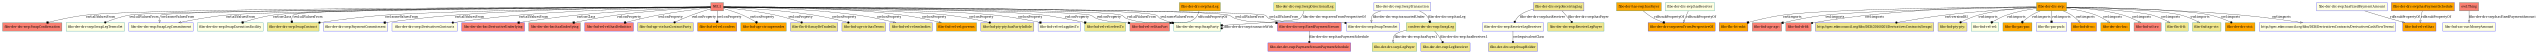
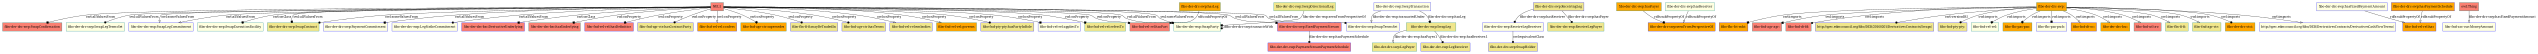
(1639, 7) -> (1639, 7)
(717, 16) -> (717, 16)
(425, 27) -> (425, 27)
(1431, 27) -> (1431, 27)
